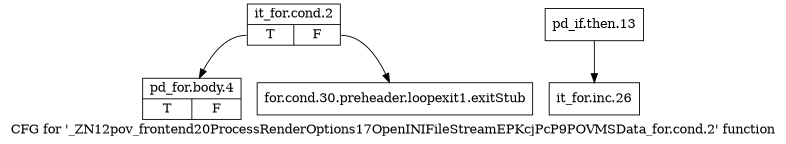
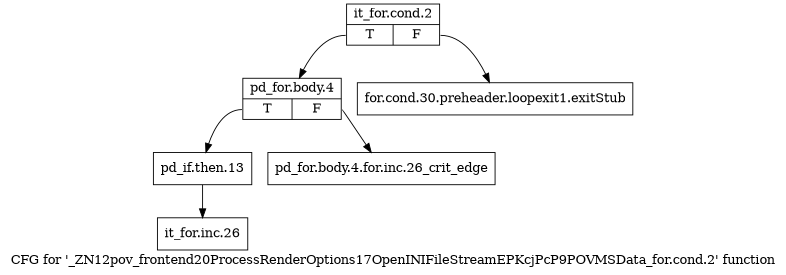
none -> (220, 121)
none -> (381, 169)
